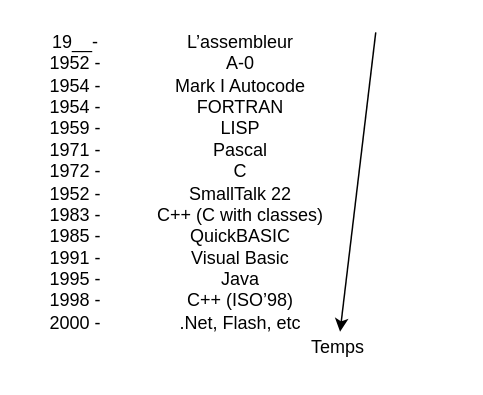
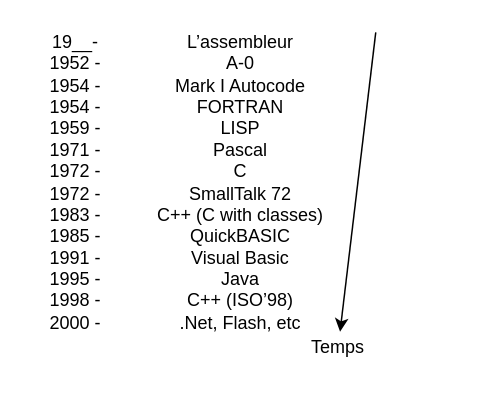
(76, 182) -> (76, 182)
(241, 182) -> (241, 182)
